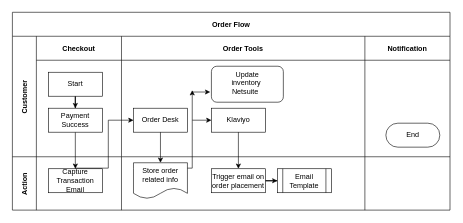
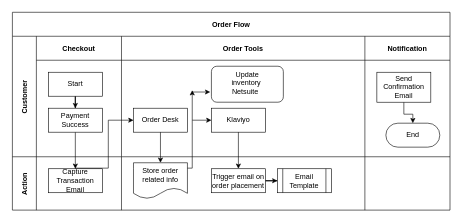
none -> (404, 87)
none -> (413, 115)
